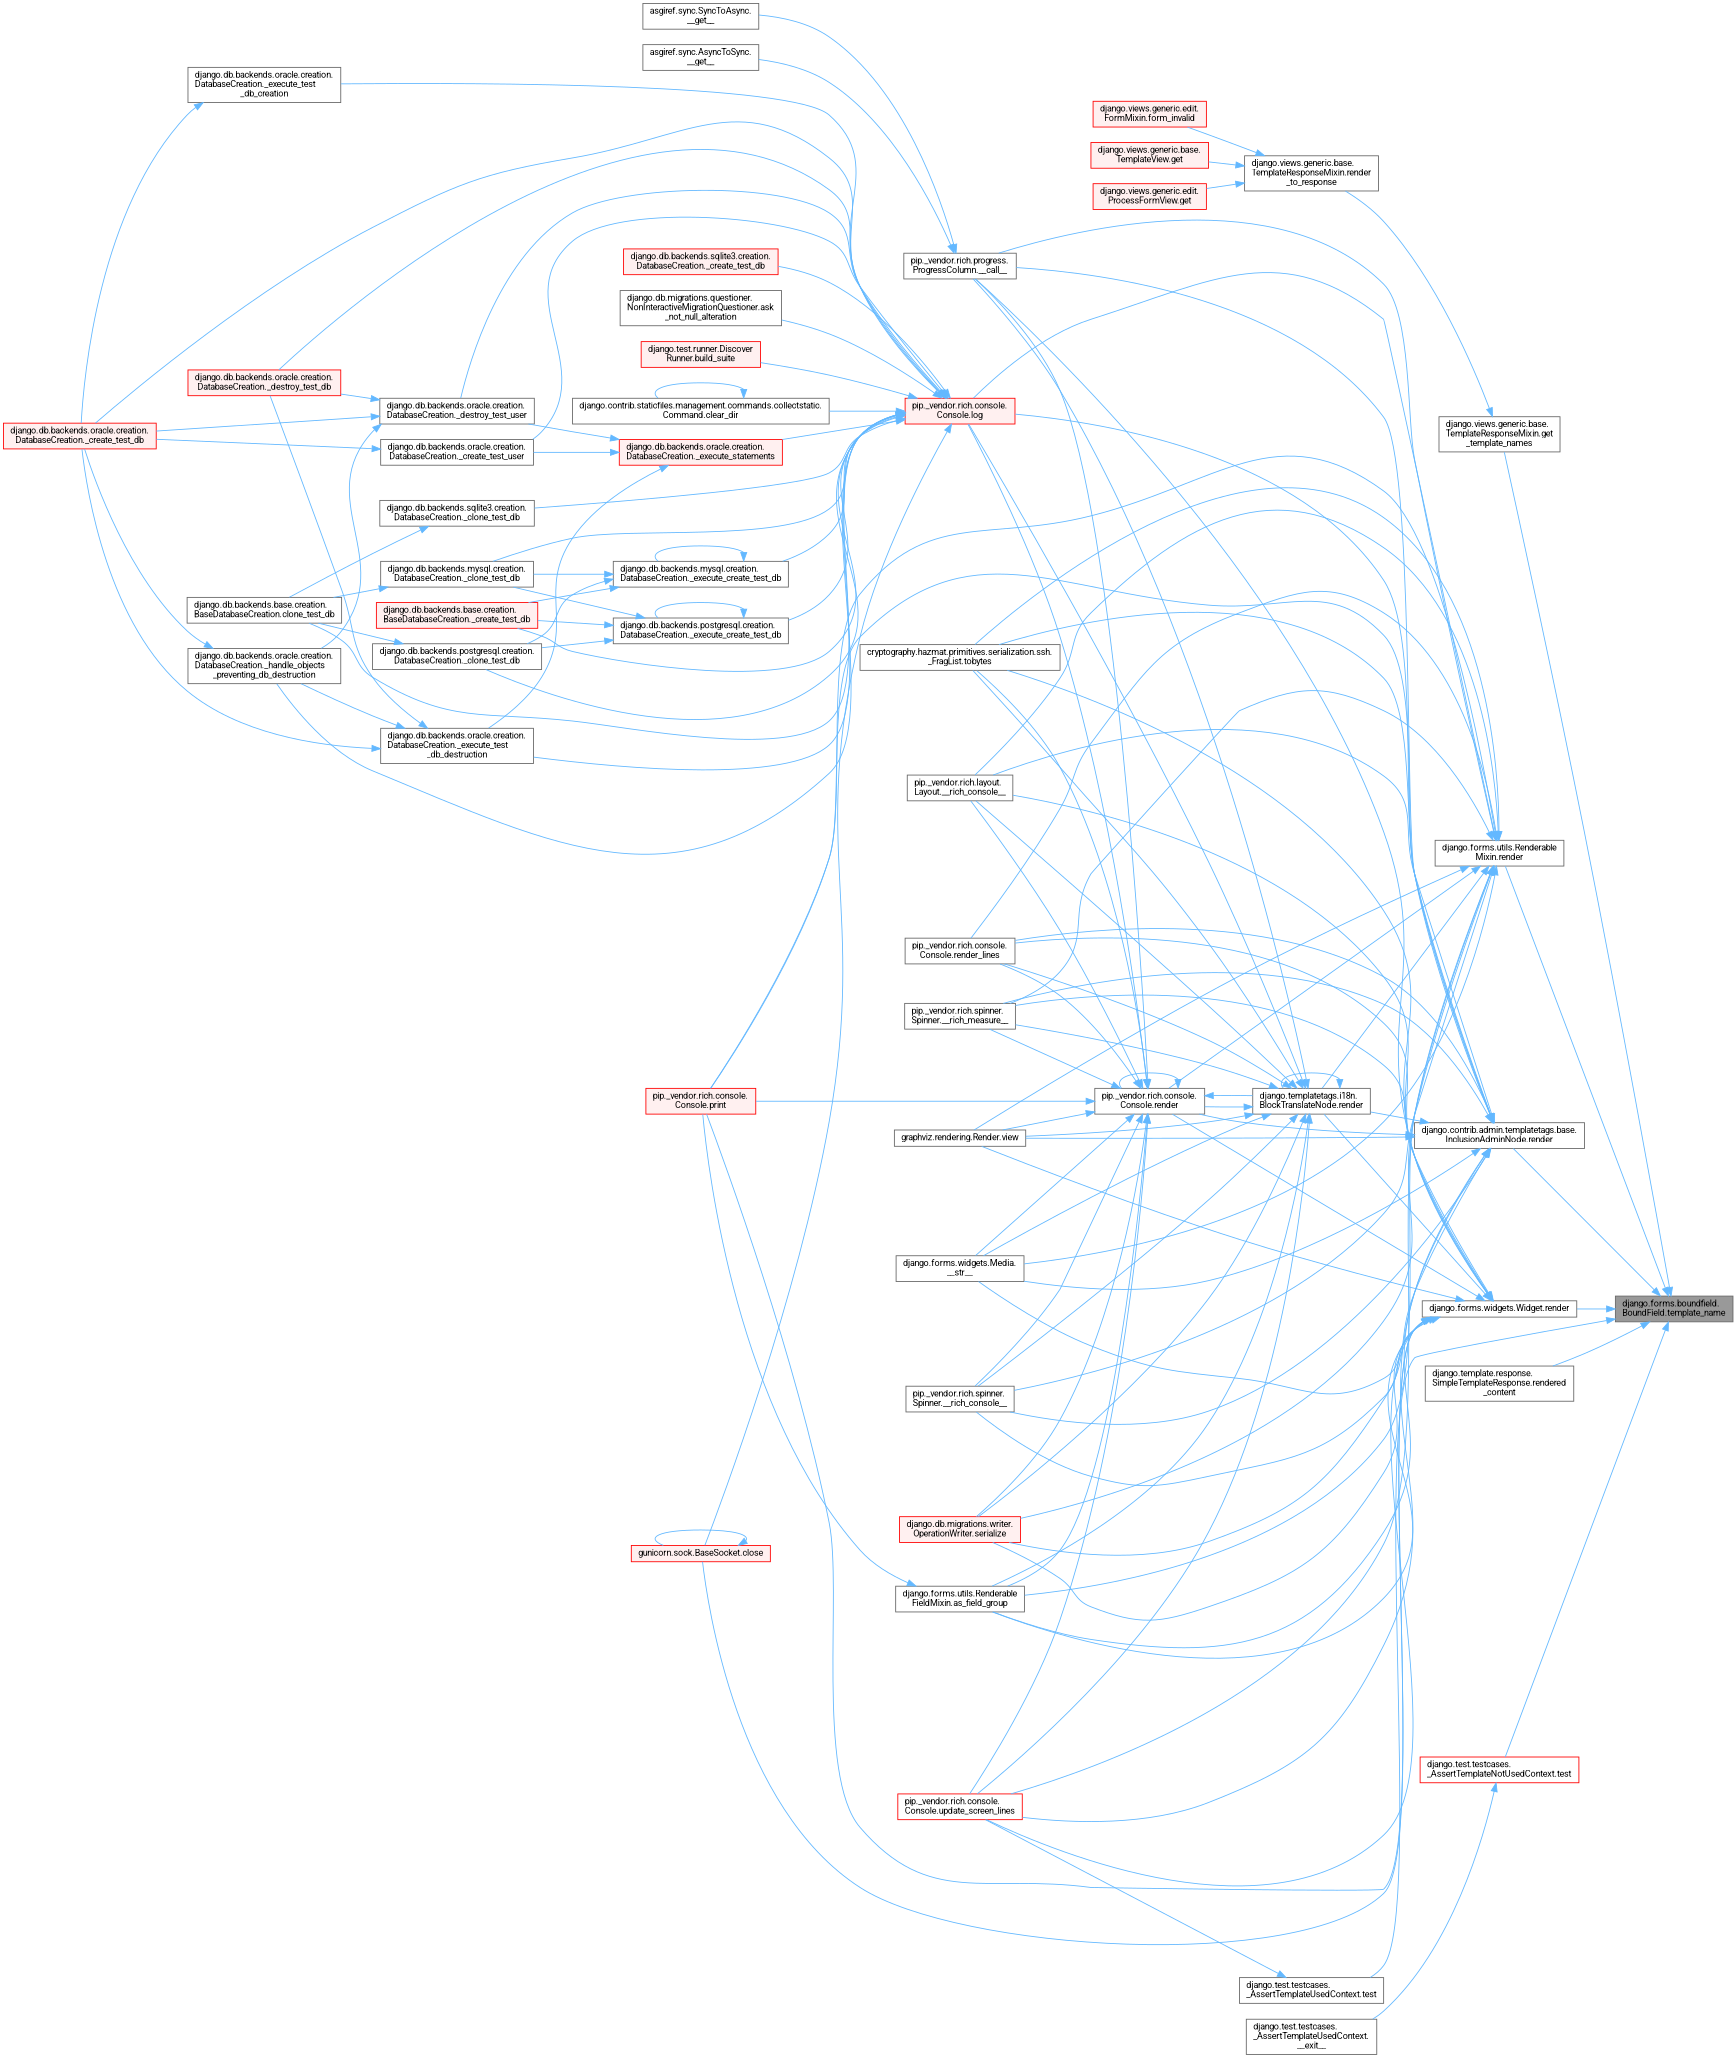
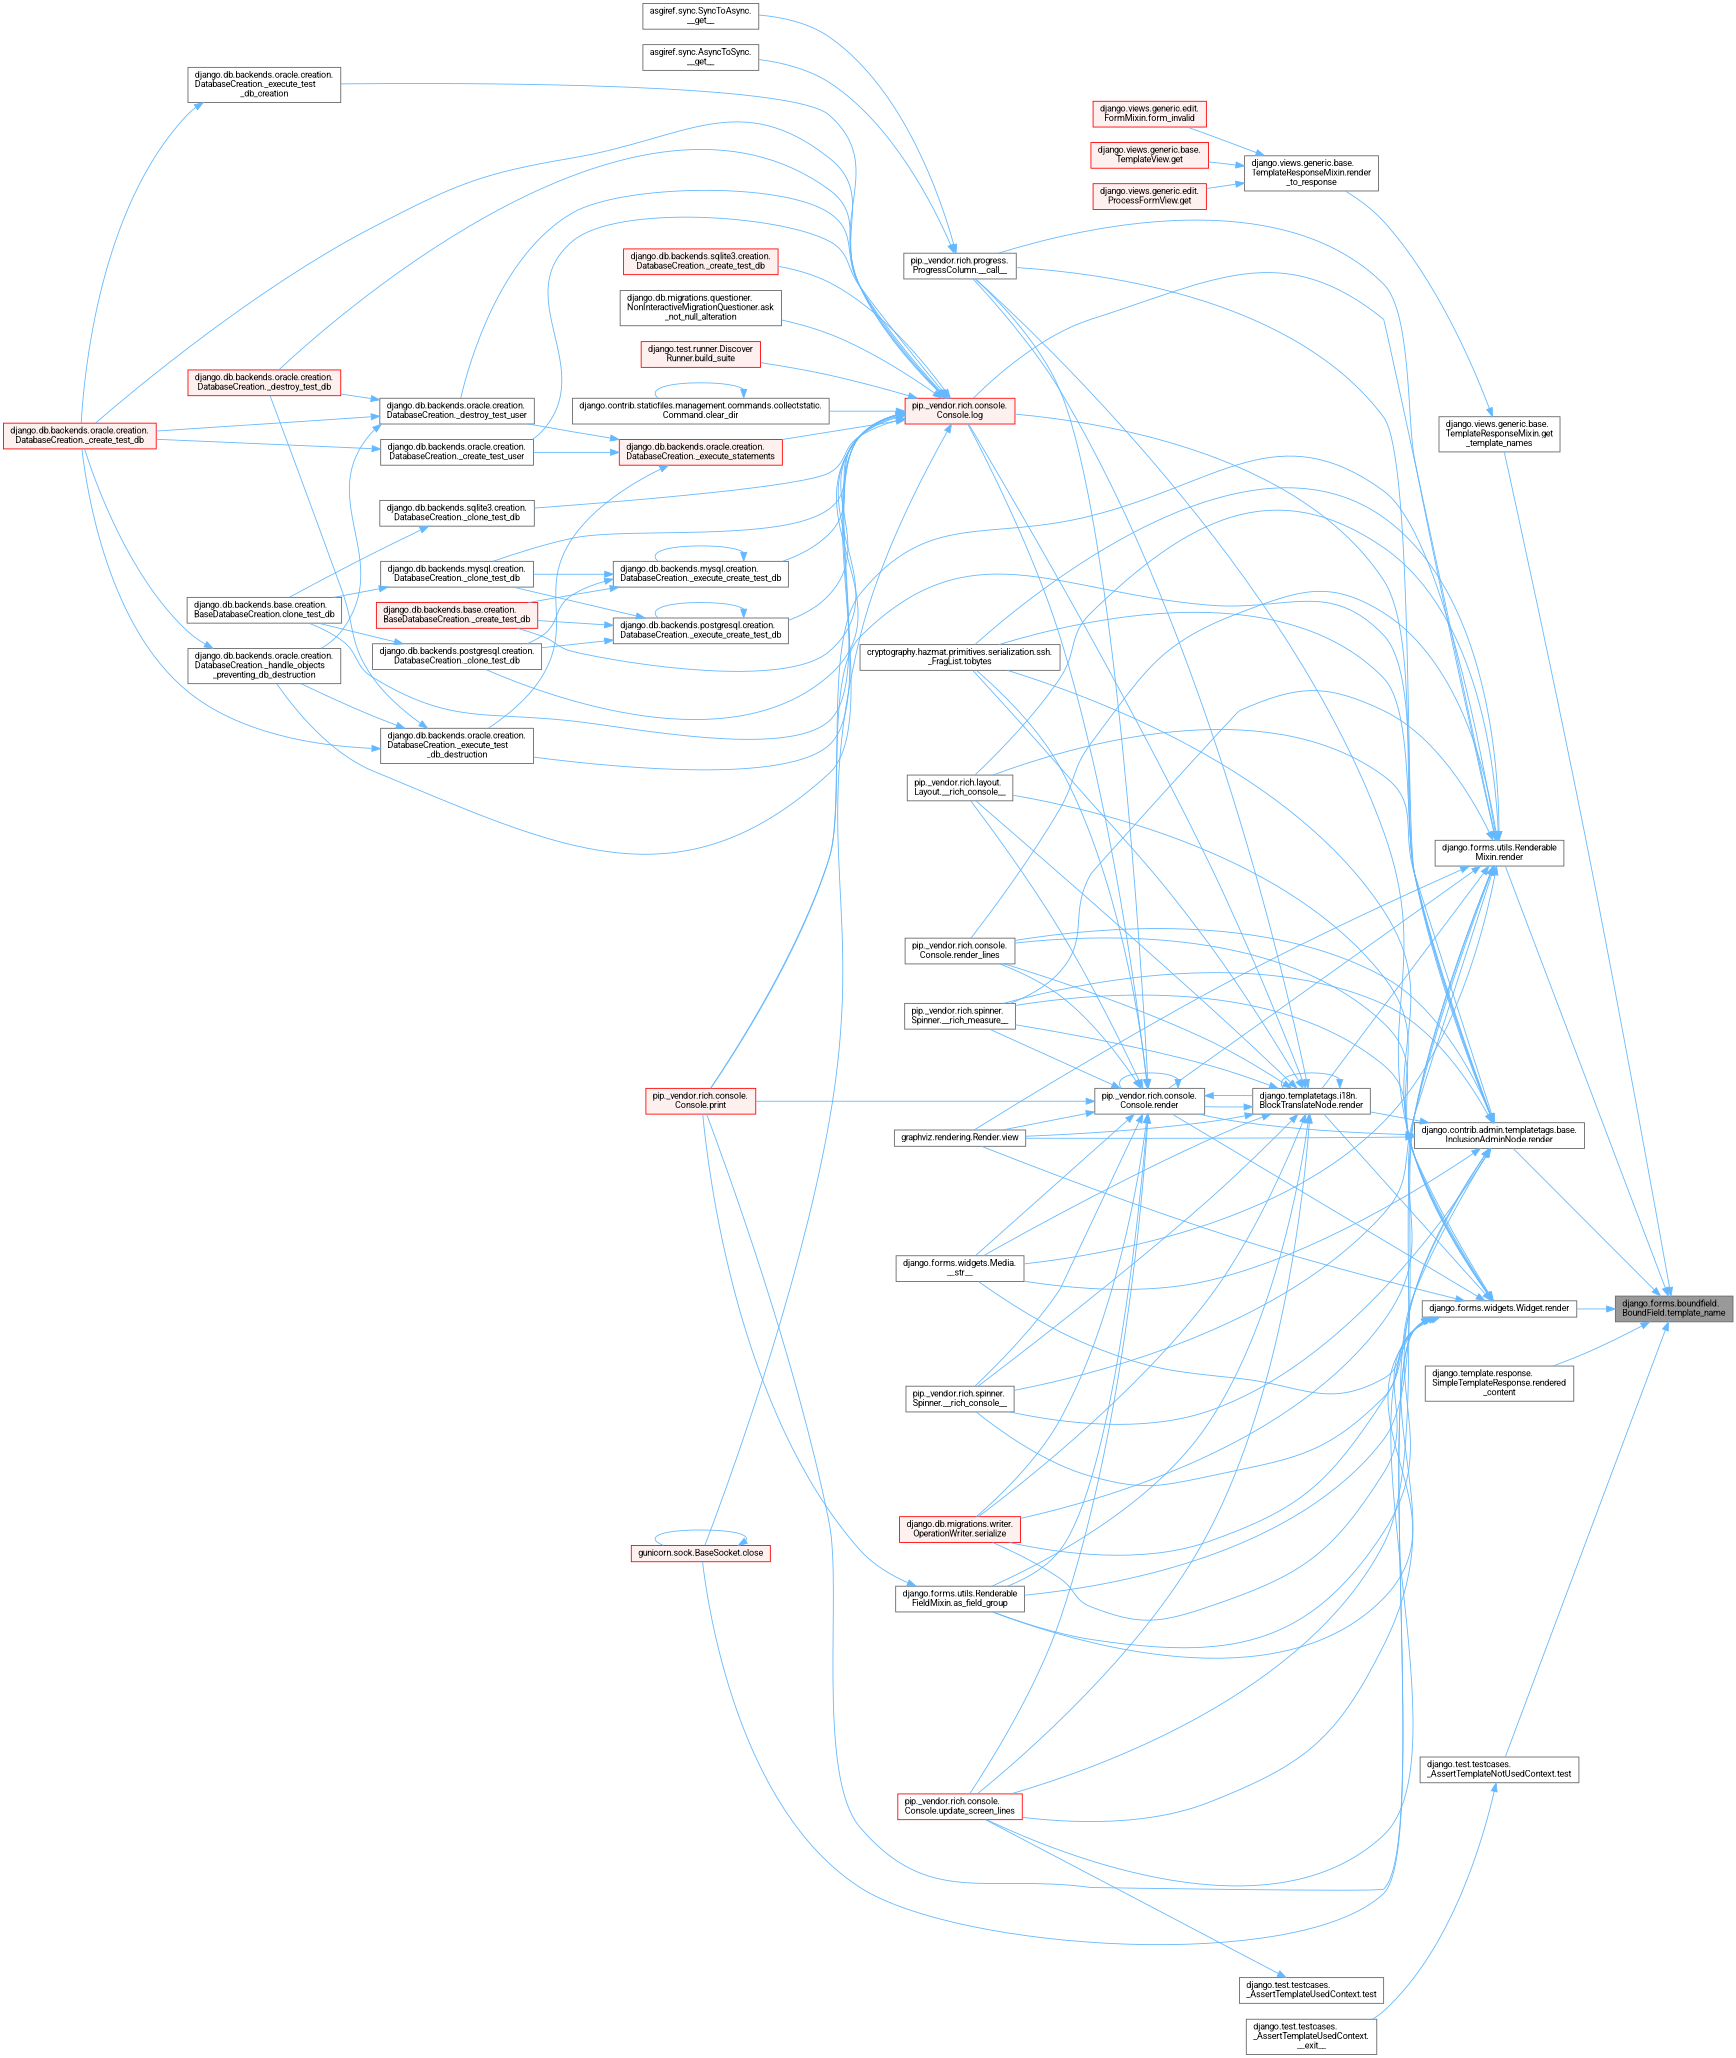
(1396, 1573) -> none
(1500, 1770) -> (1500, 1770)
